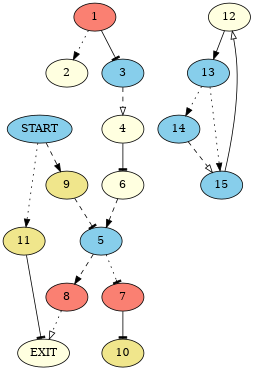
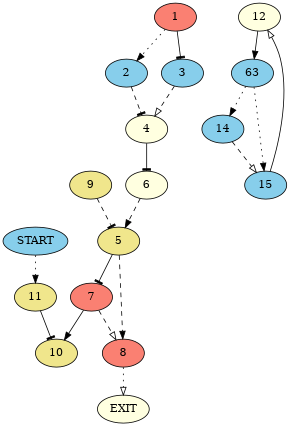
(67, 73) -> (126, 73)
(208, 73) -> (252, 73)
none -> (136, 99)
(52, 154) -> none
(101, 241) -> (119, 241)
(111, 267) -> (106, 267)
(33, 295) -> (45, 323)
none -> (105, 322)
(123, 323) -> (76, 322)
